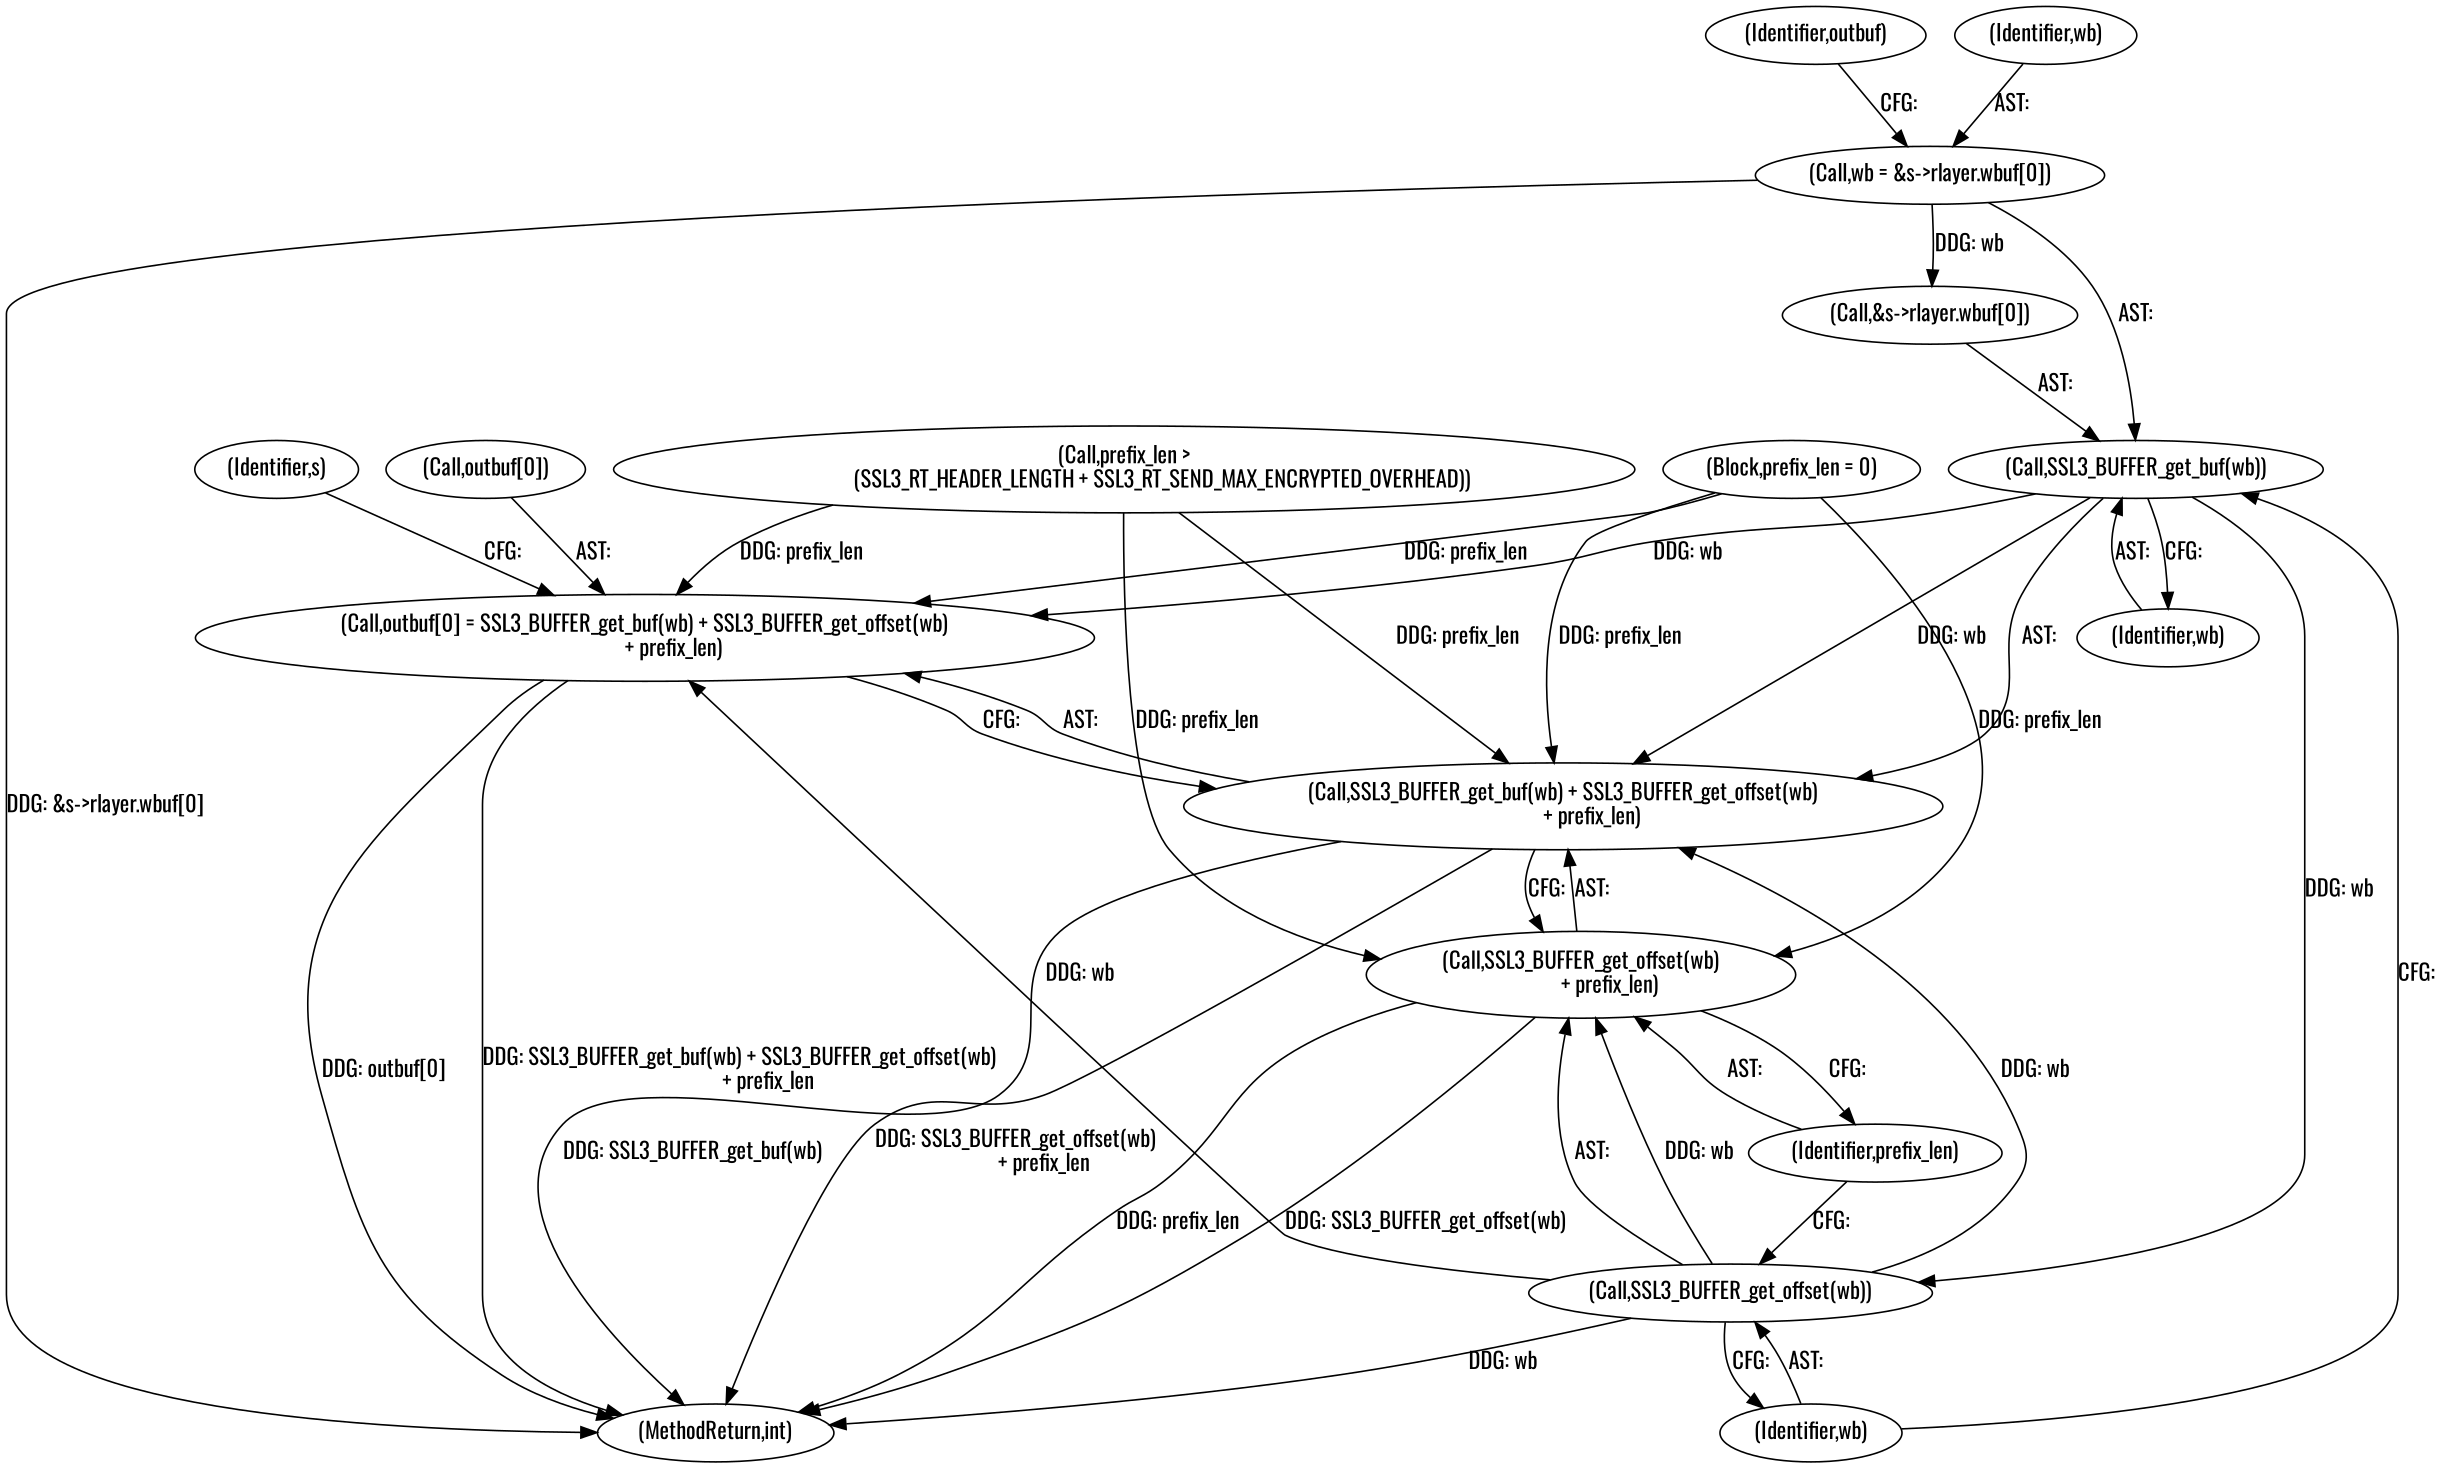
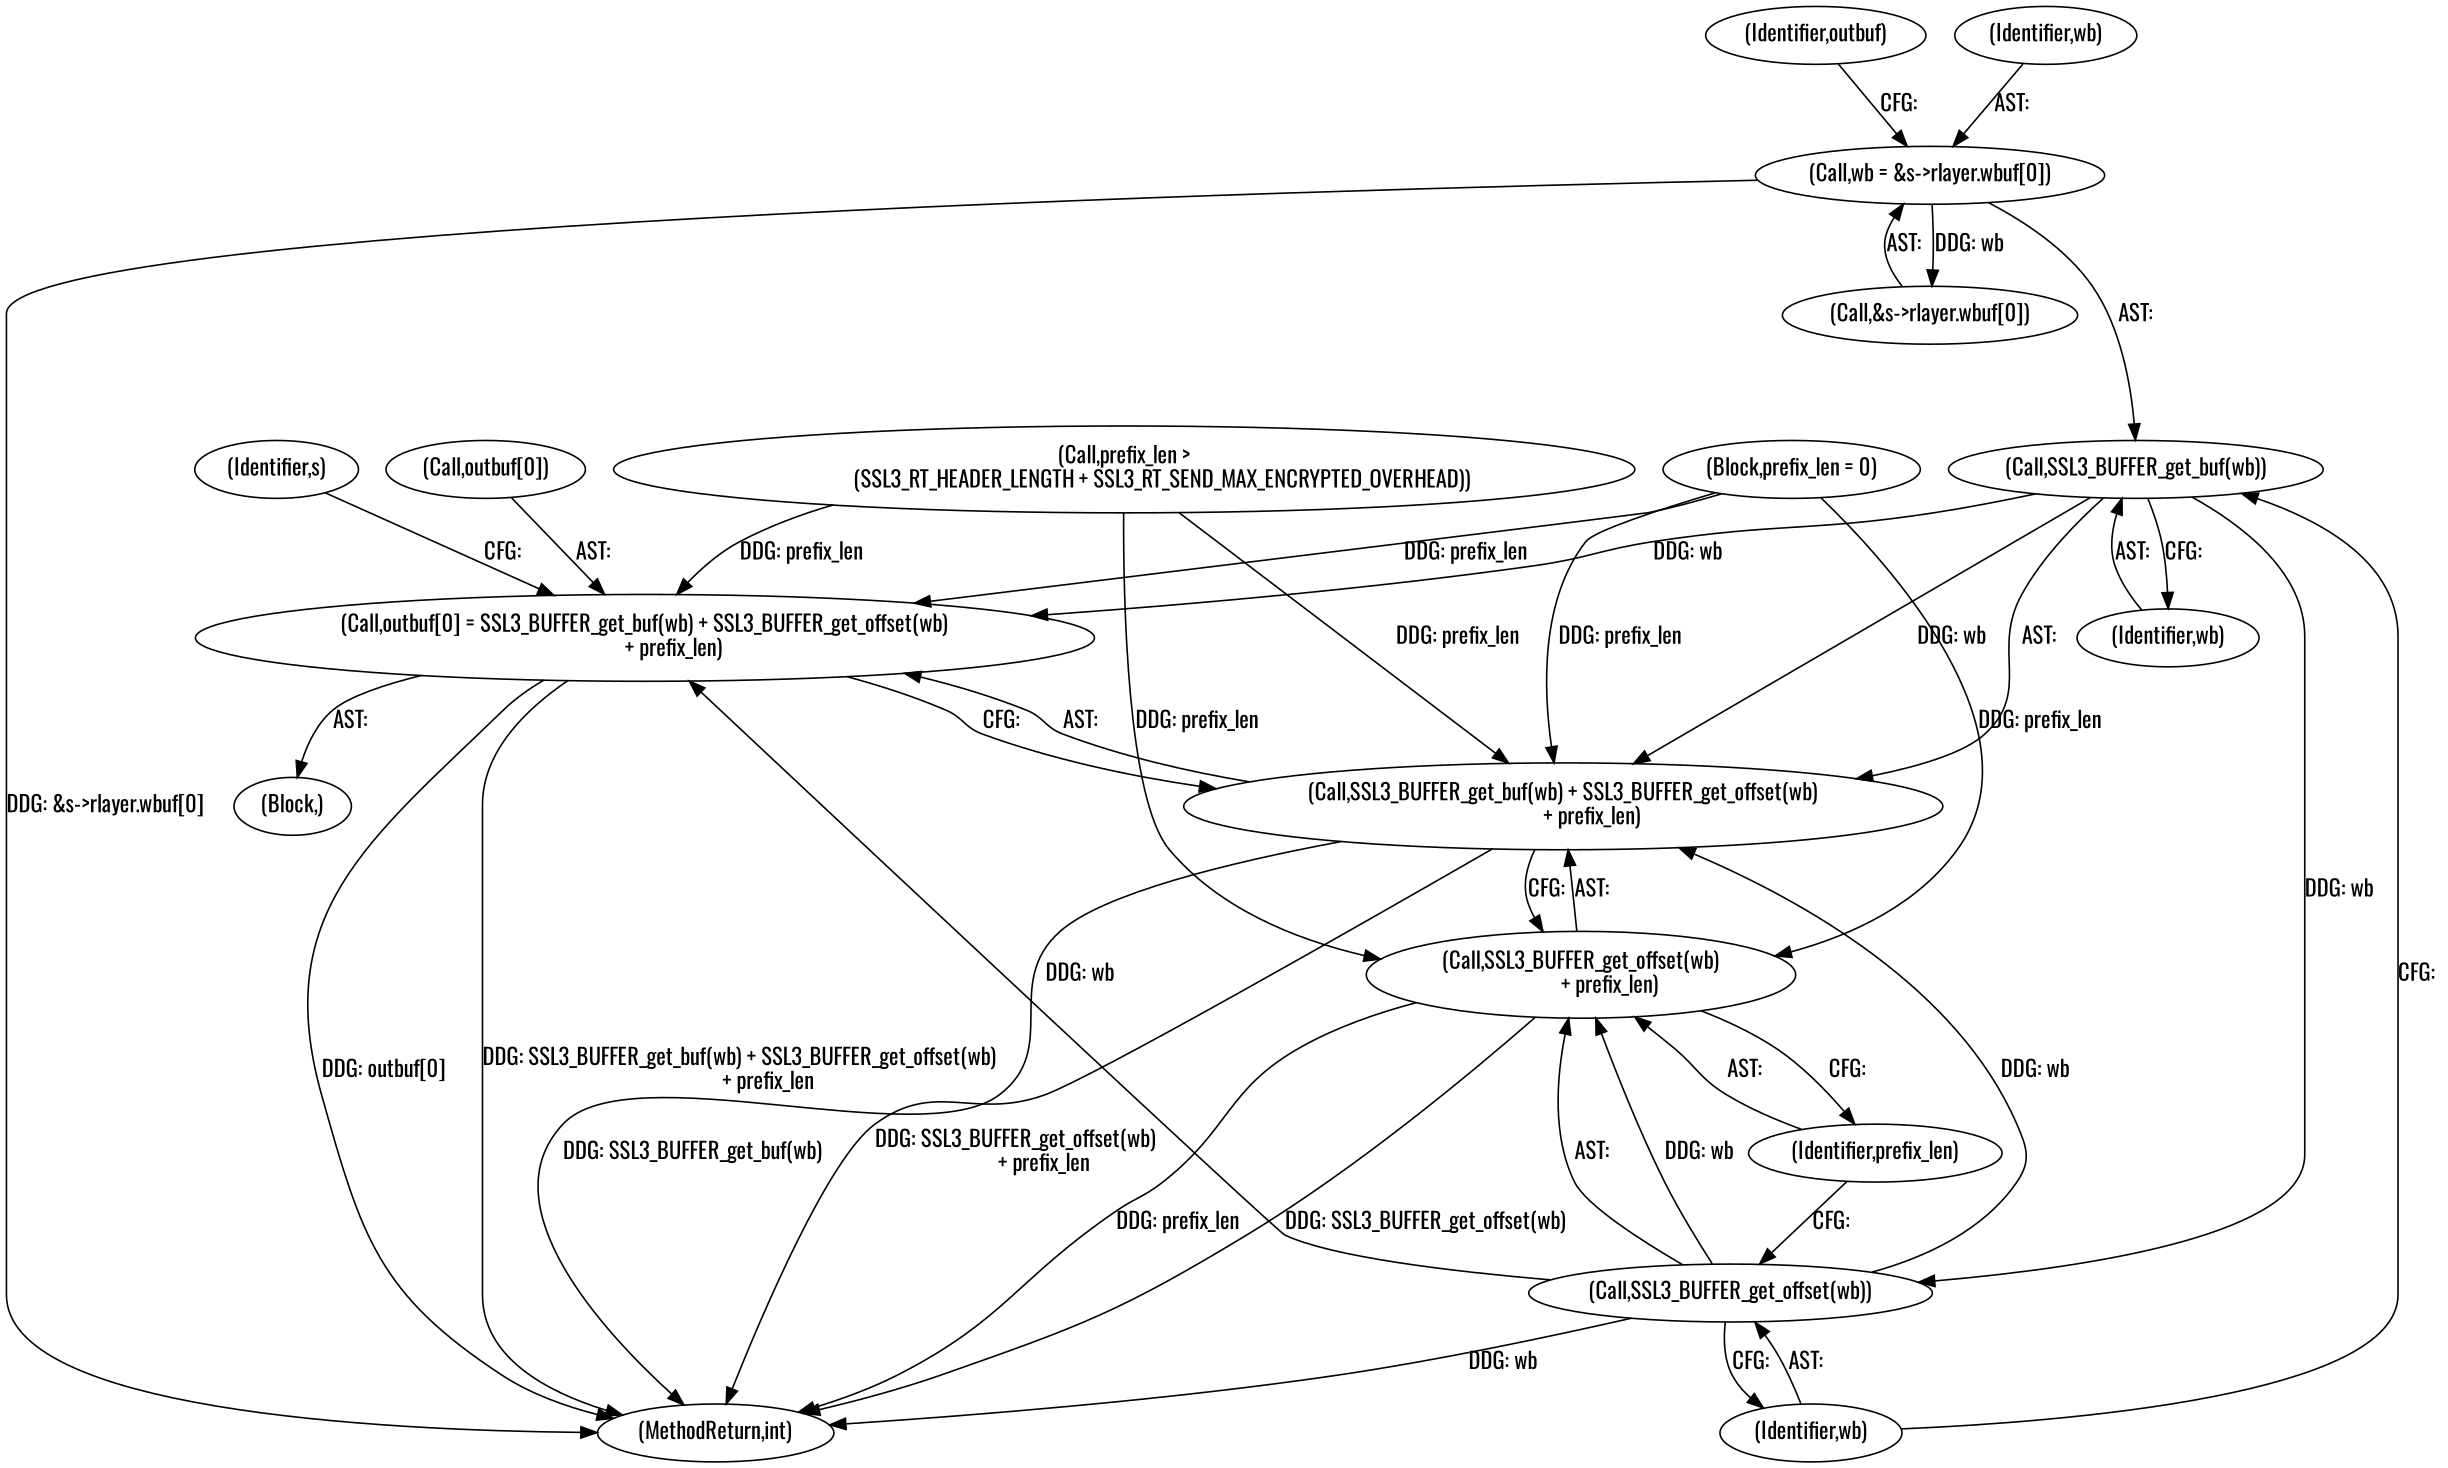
(2026, 387) -> (1885, 253)
none -> (293, 806)
